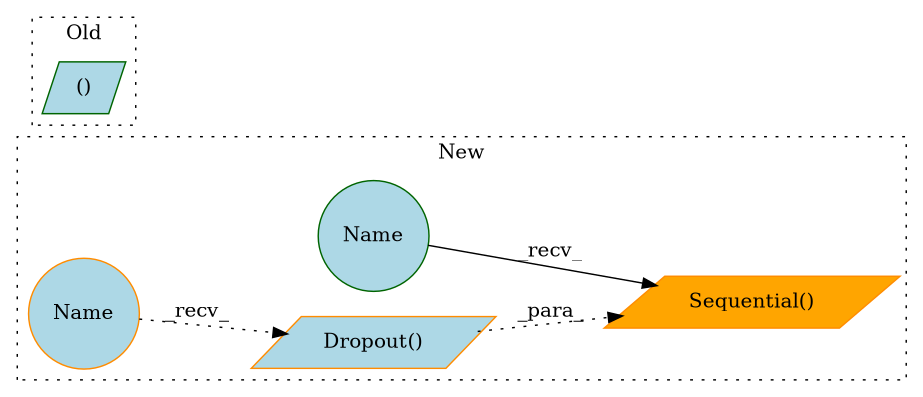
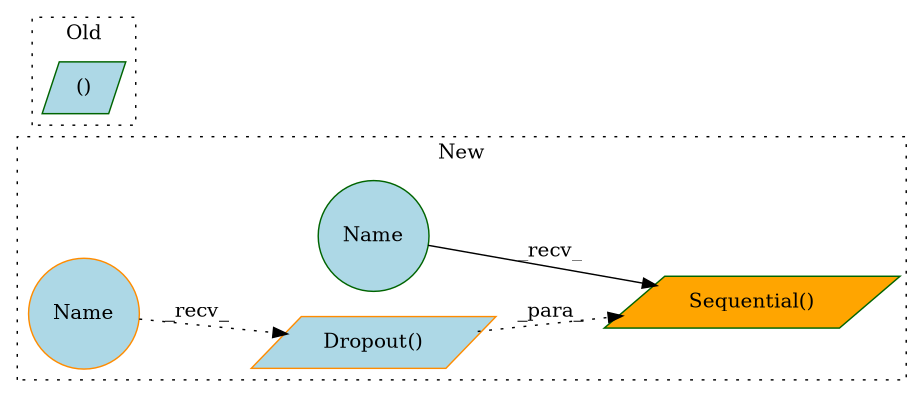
(752, 302) -> (752, 302)
